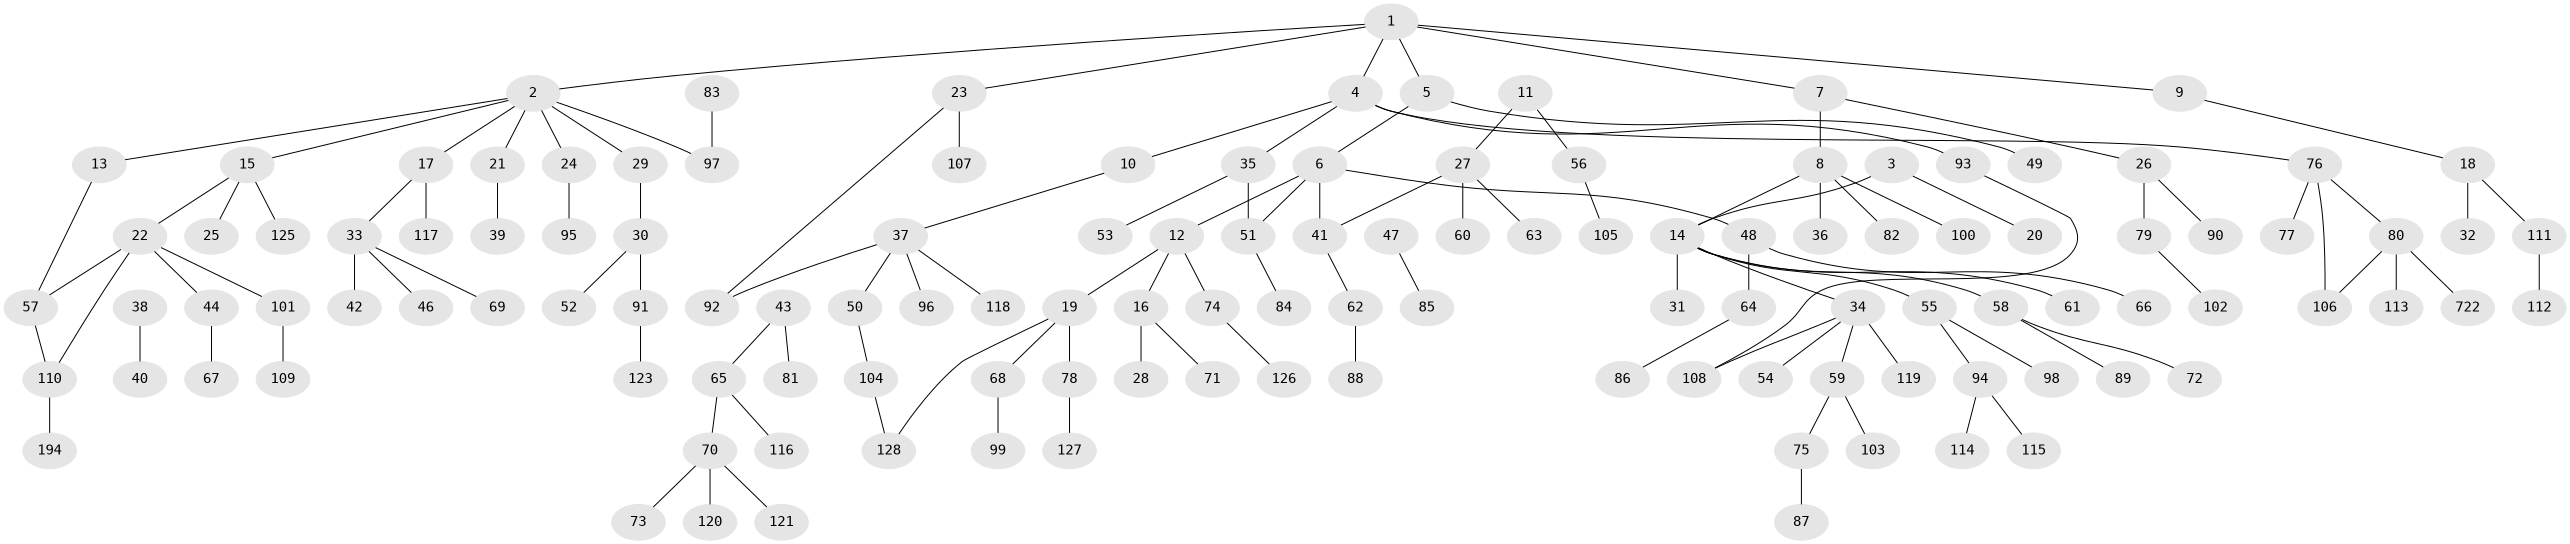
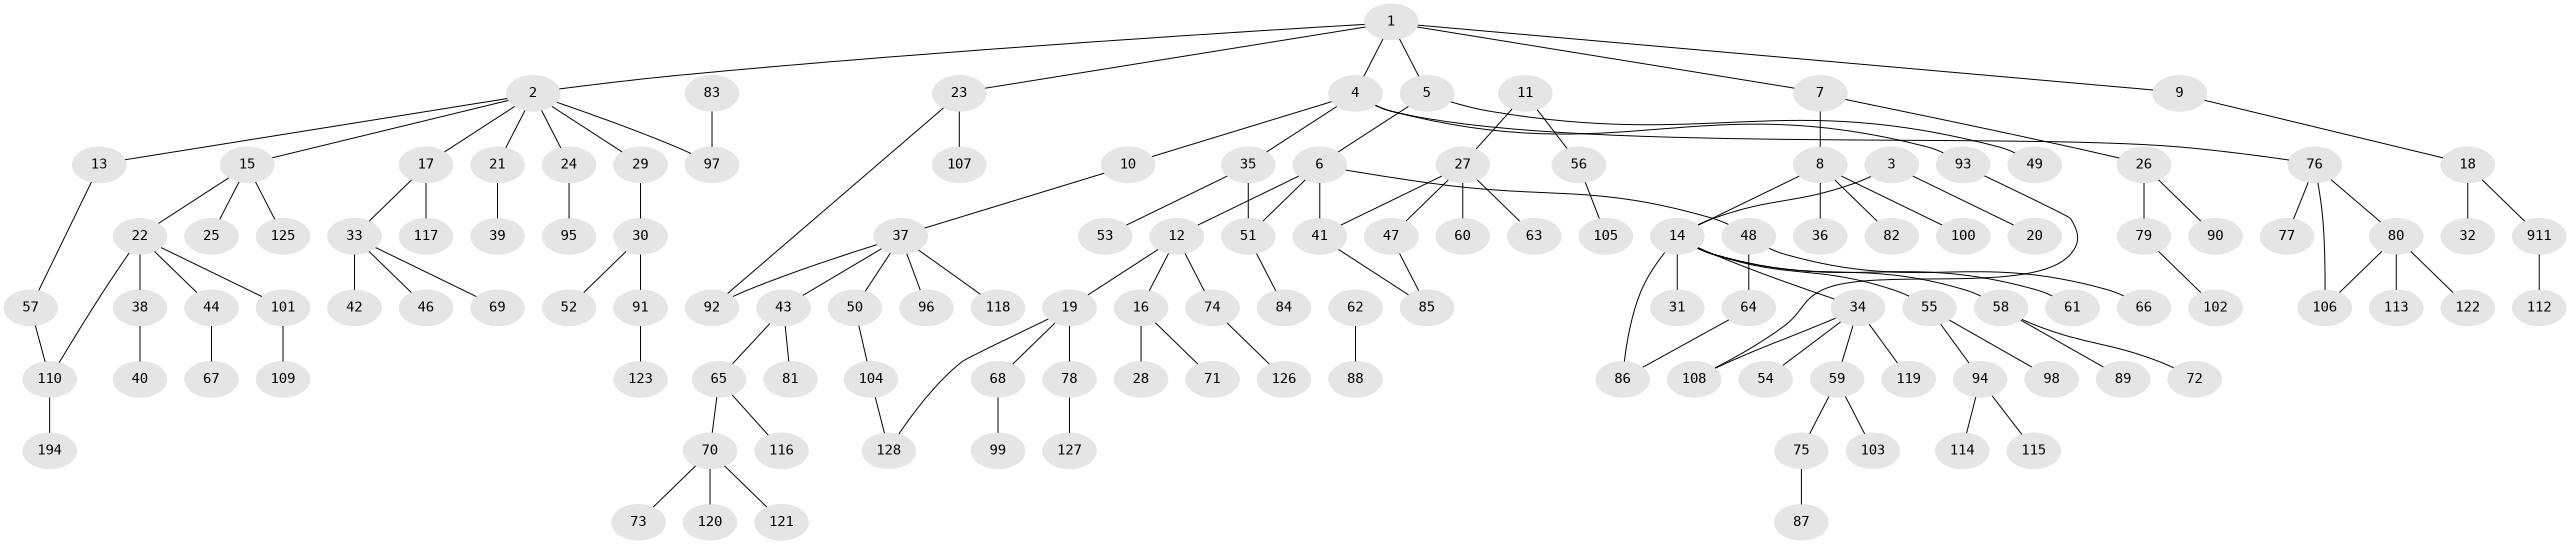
none -> (1427, 200)
(2539, 236) -> (2539, 236)
(85, 272) -> (140, 272)
none -> (842, 272)
(1338, 272) -> (1373, 272)
none -> (1636, 304)
(2468, 308) -> (2468, 308)
